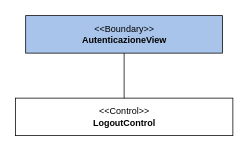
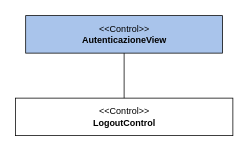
(125, 34) -> (125, 34)
